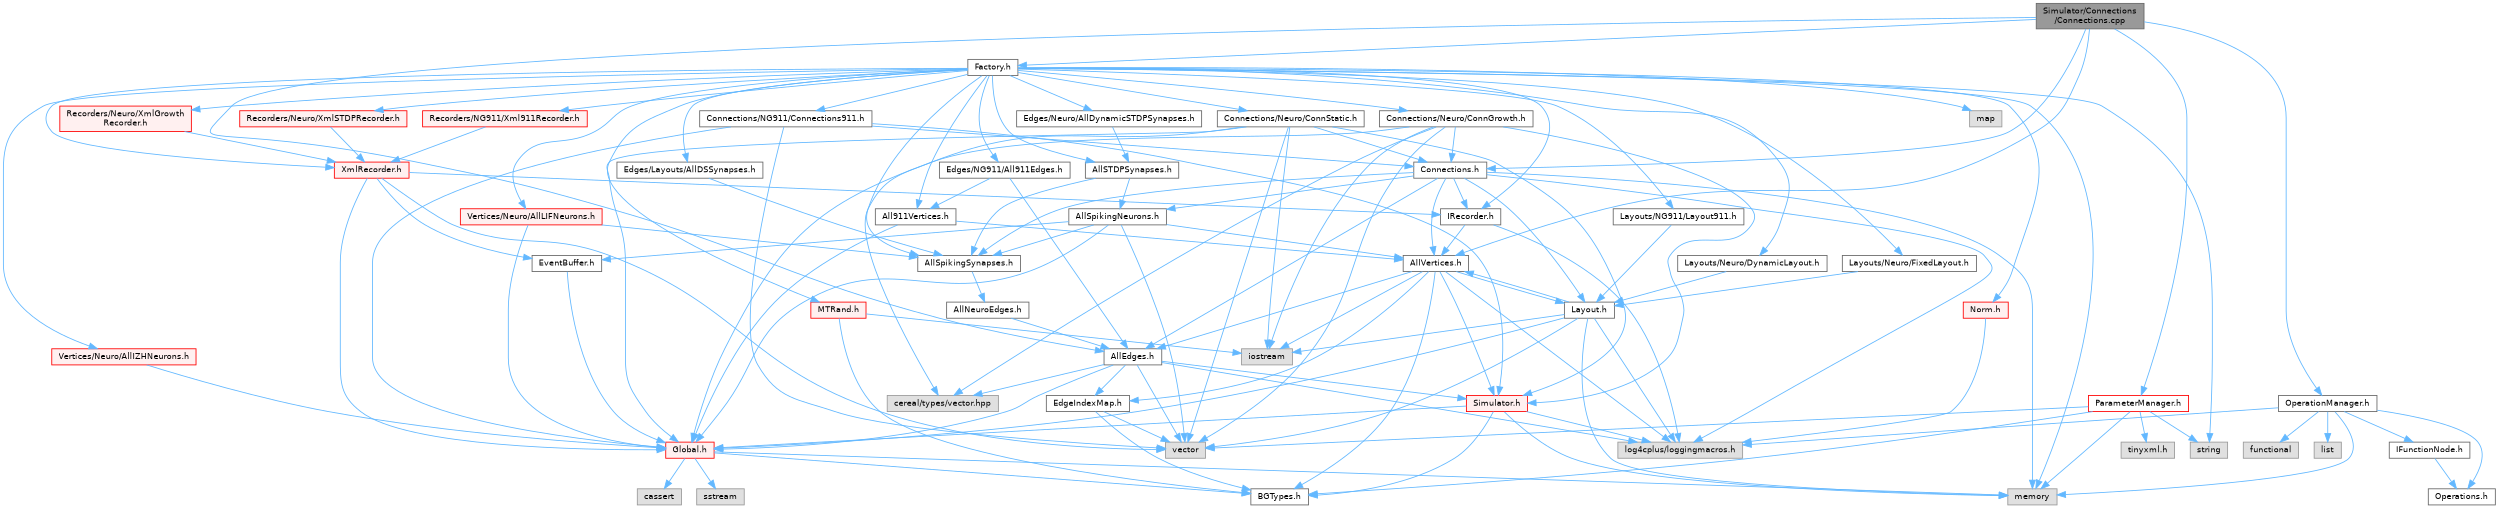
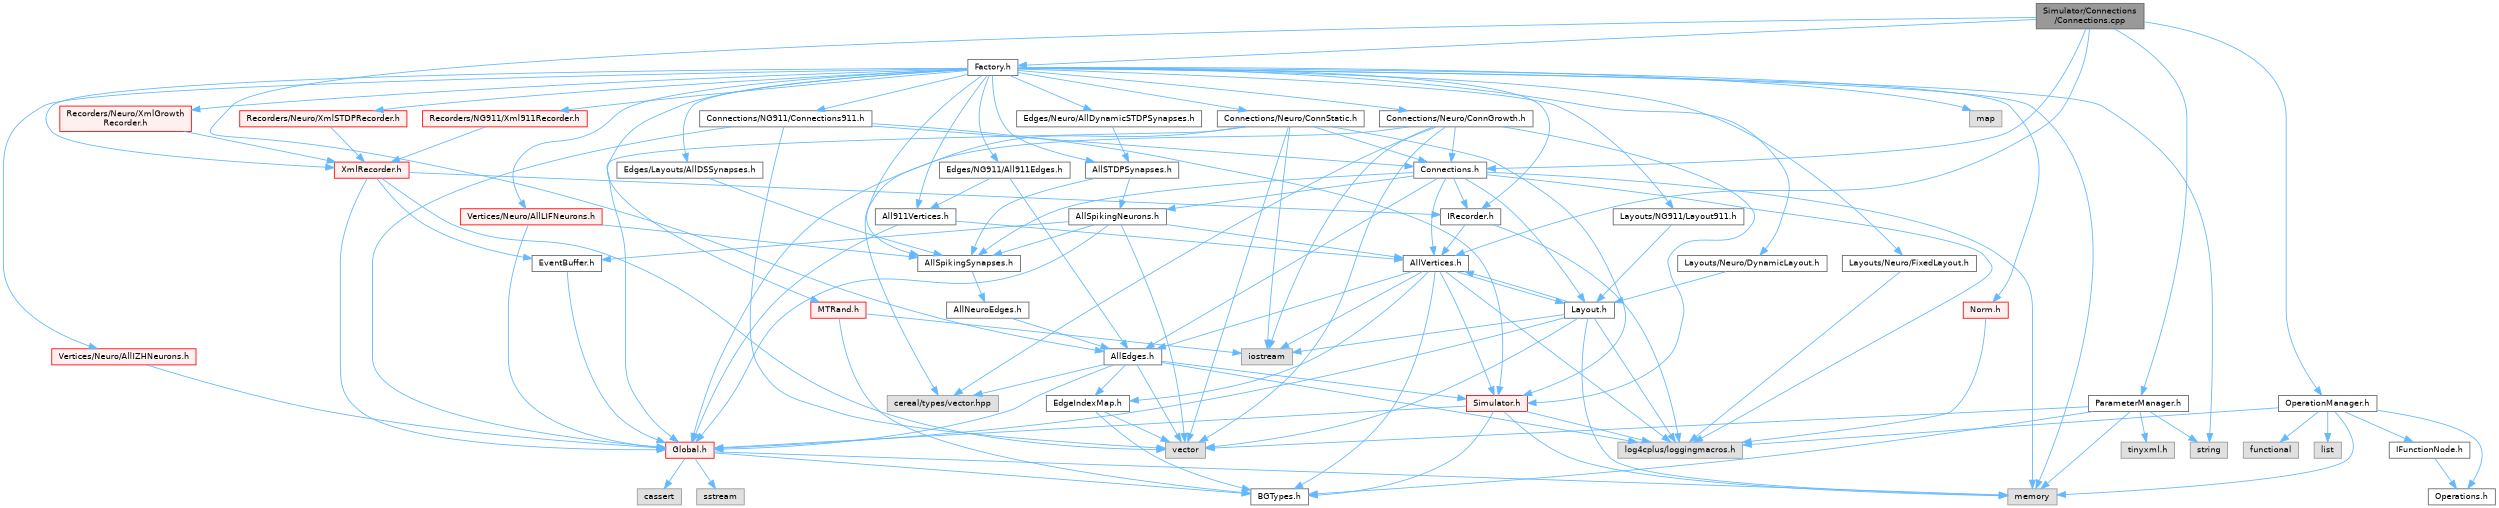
(1741, 288) -> (1798, 354)
(2138, 404) -> (2138, 404)
